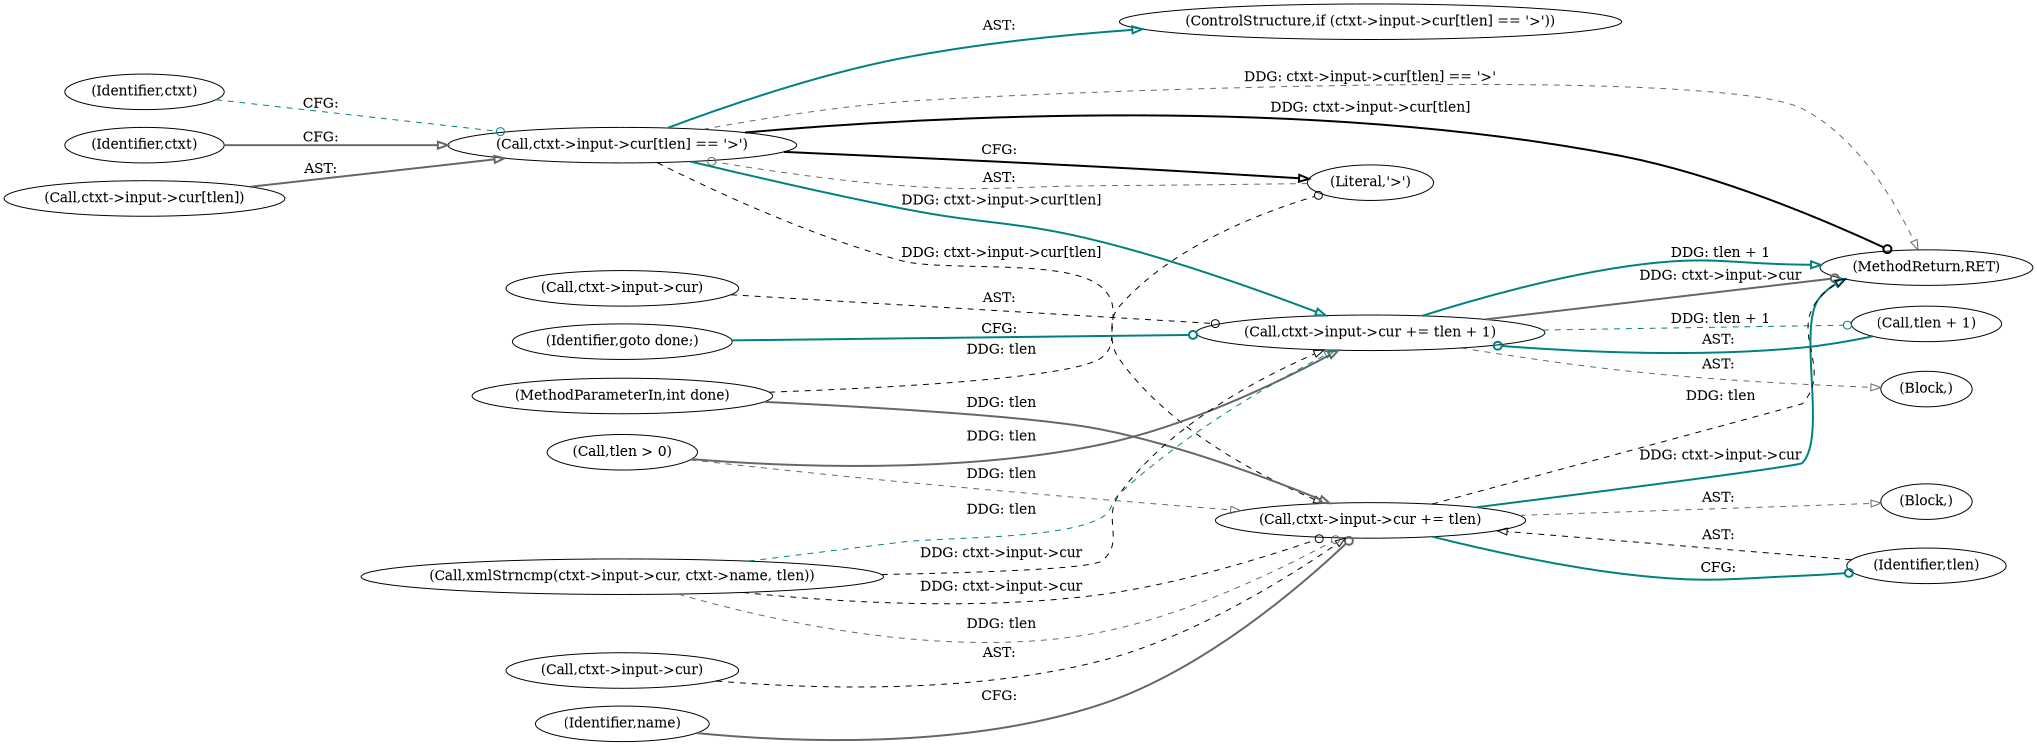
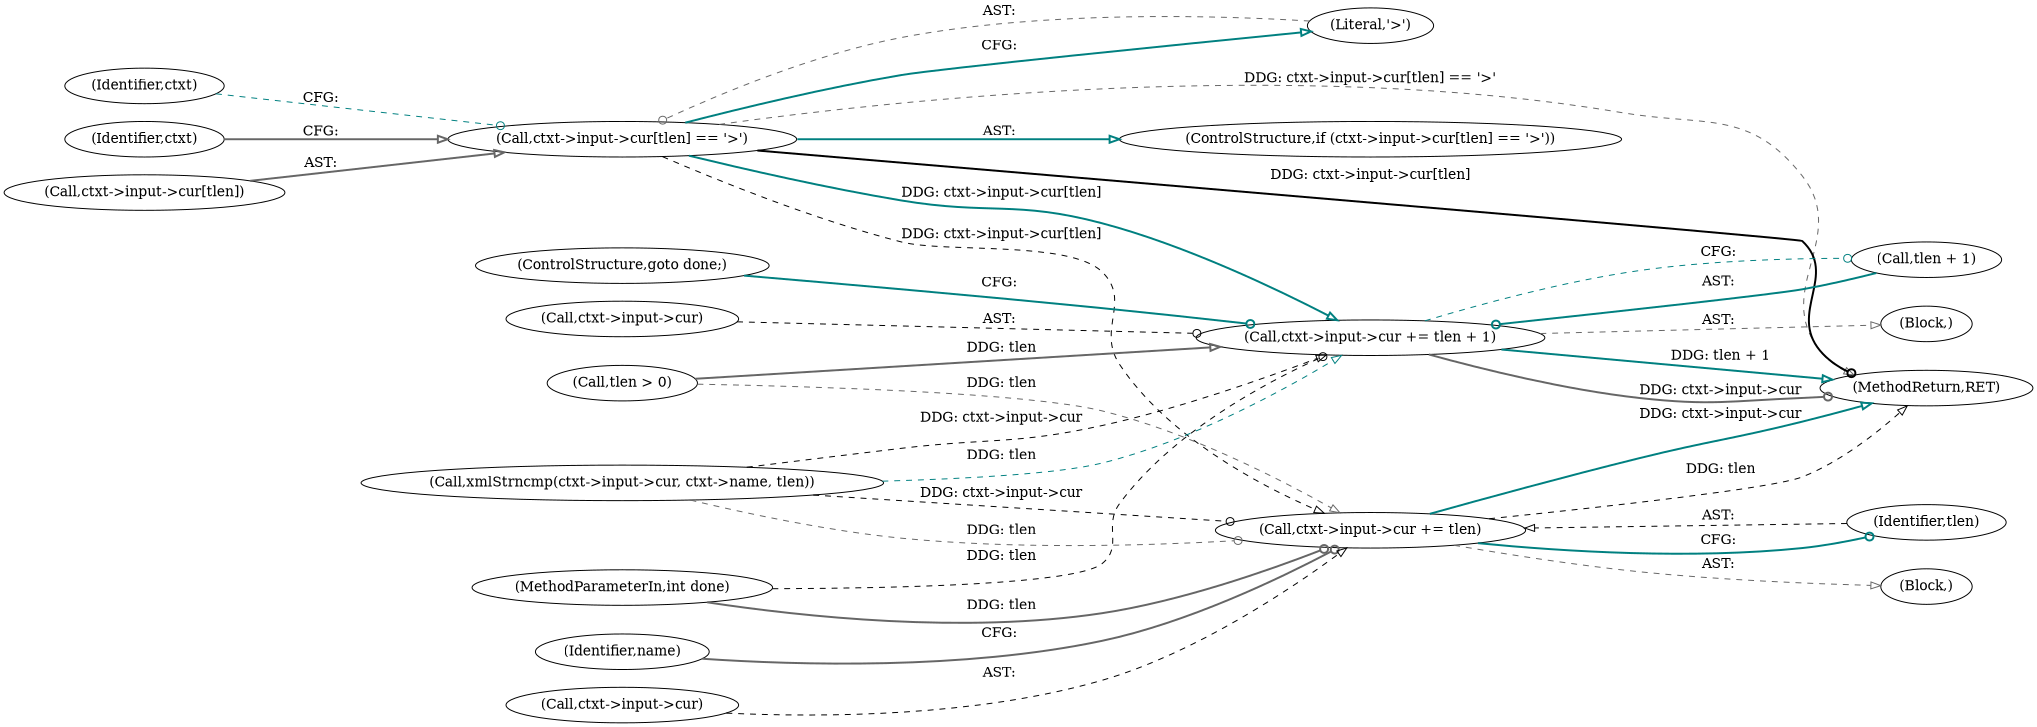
(1041, 164) -> (991, 64)
(1721, 319) -> (1721, 252)
(622, 342) -> (622, 266)
(1077, 366) -> (1094, 567)
(1048, 422) -> (1018, 621)
